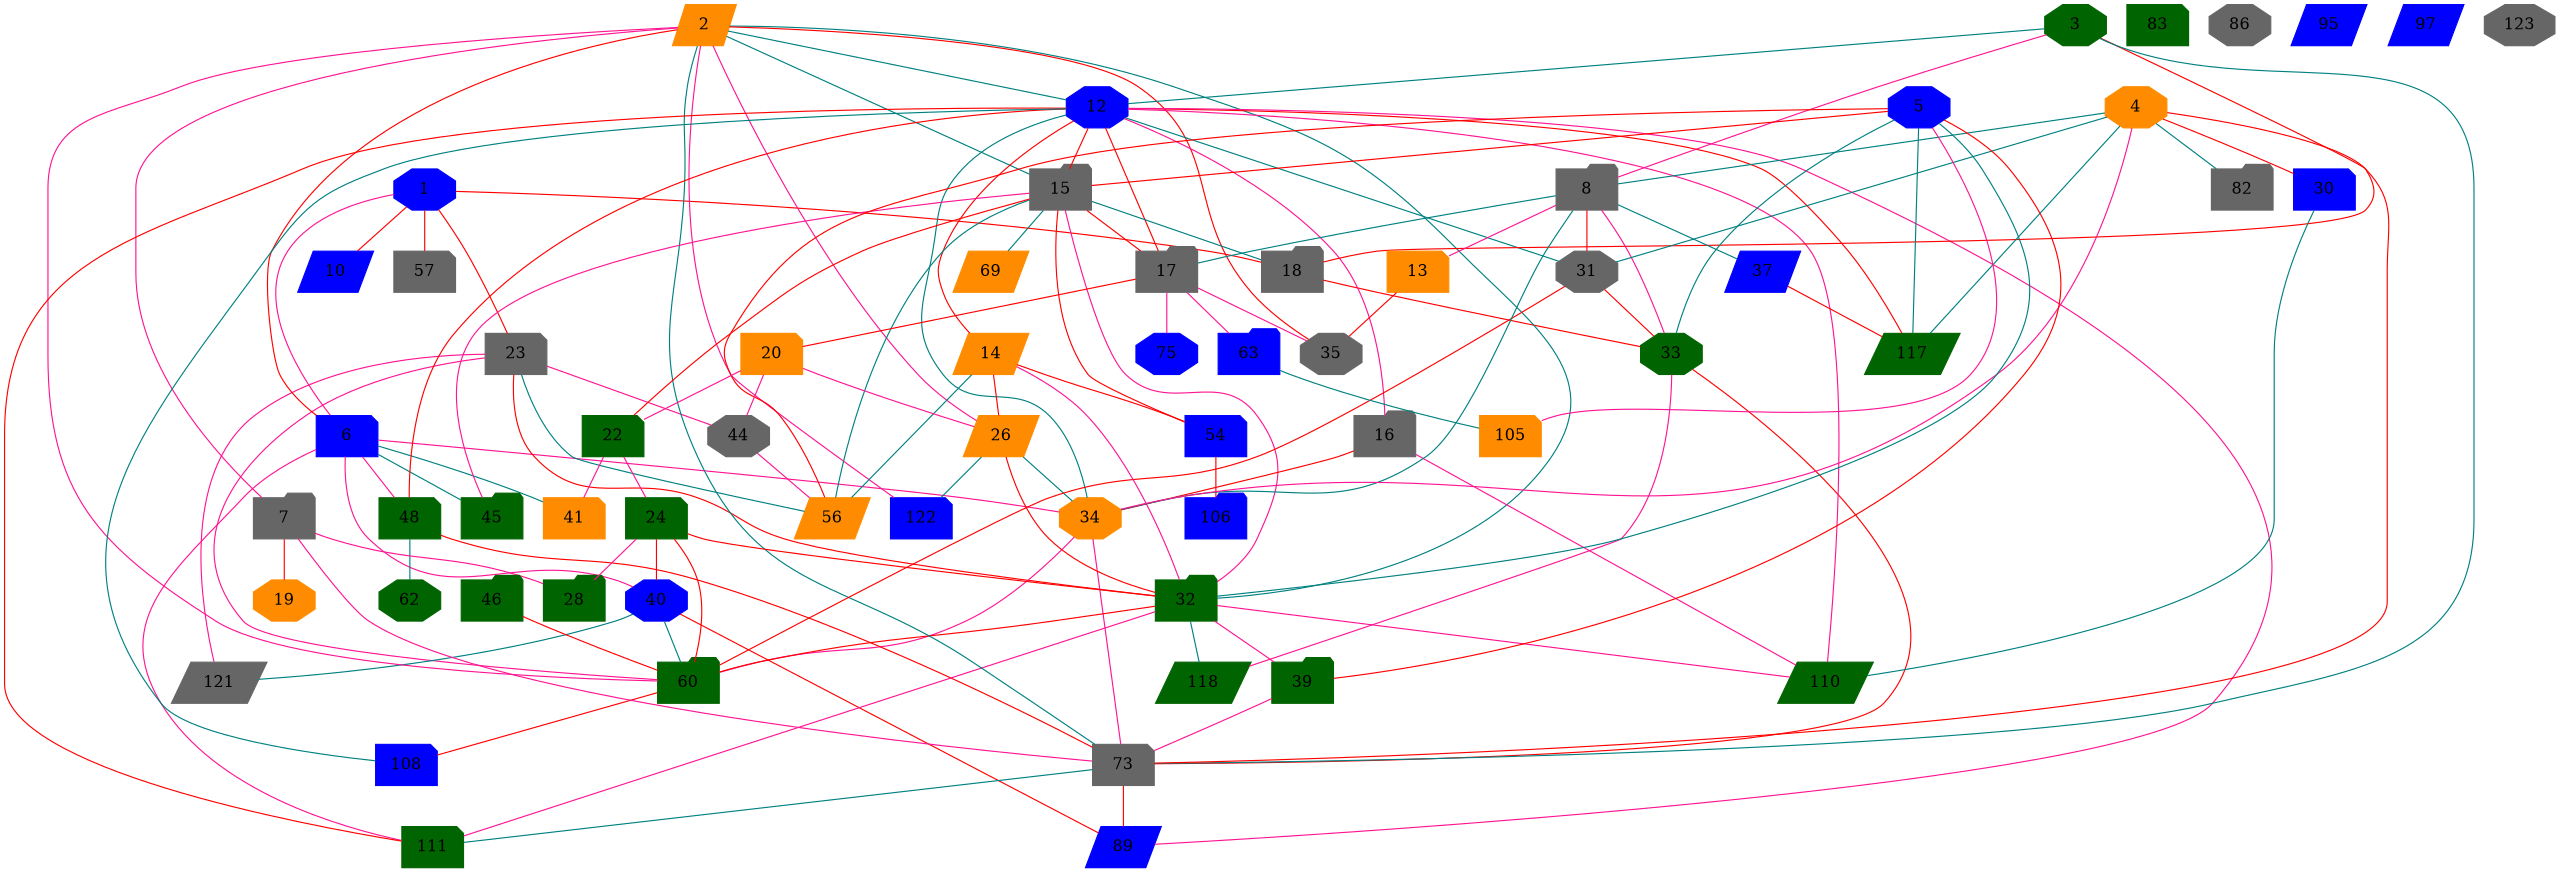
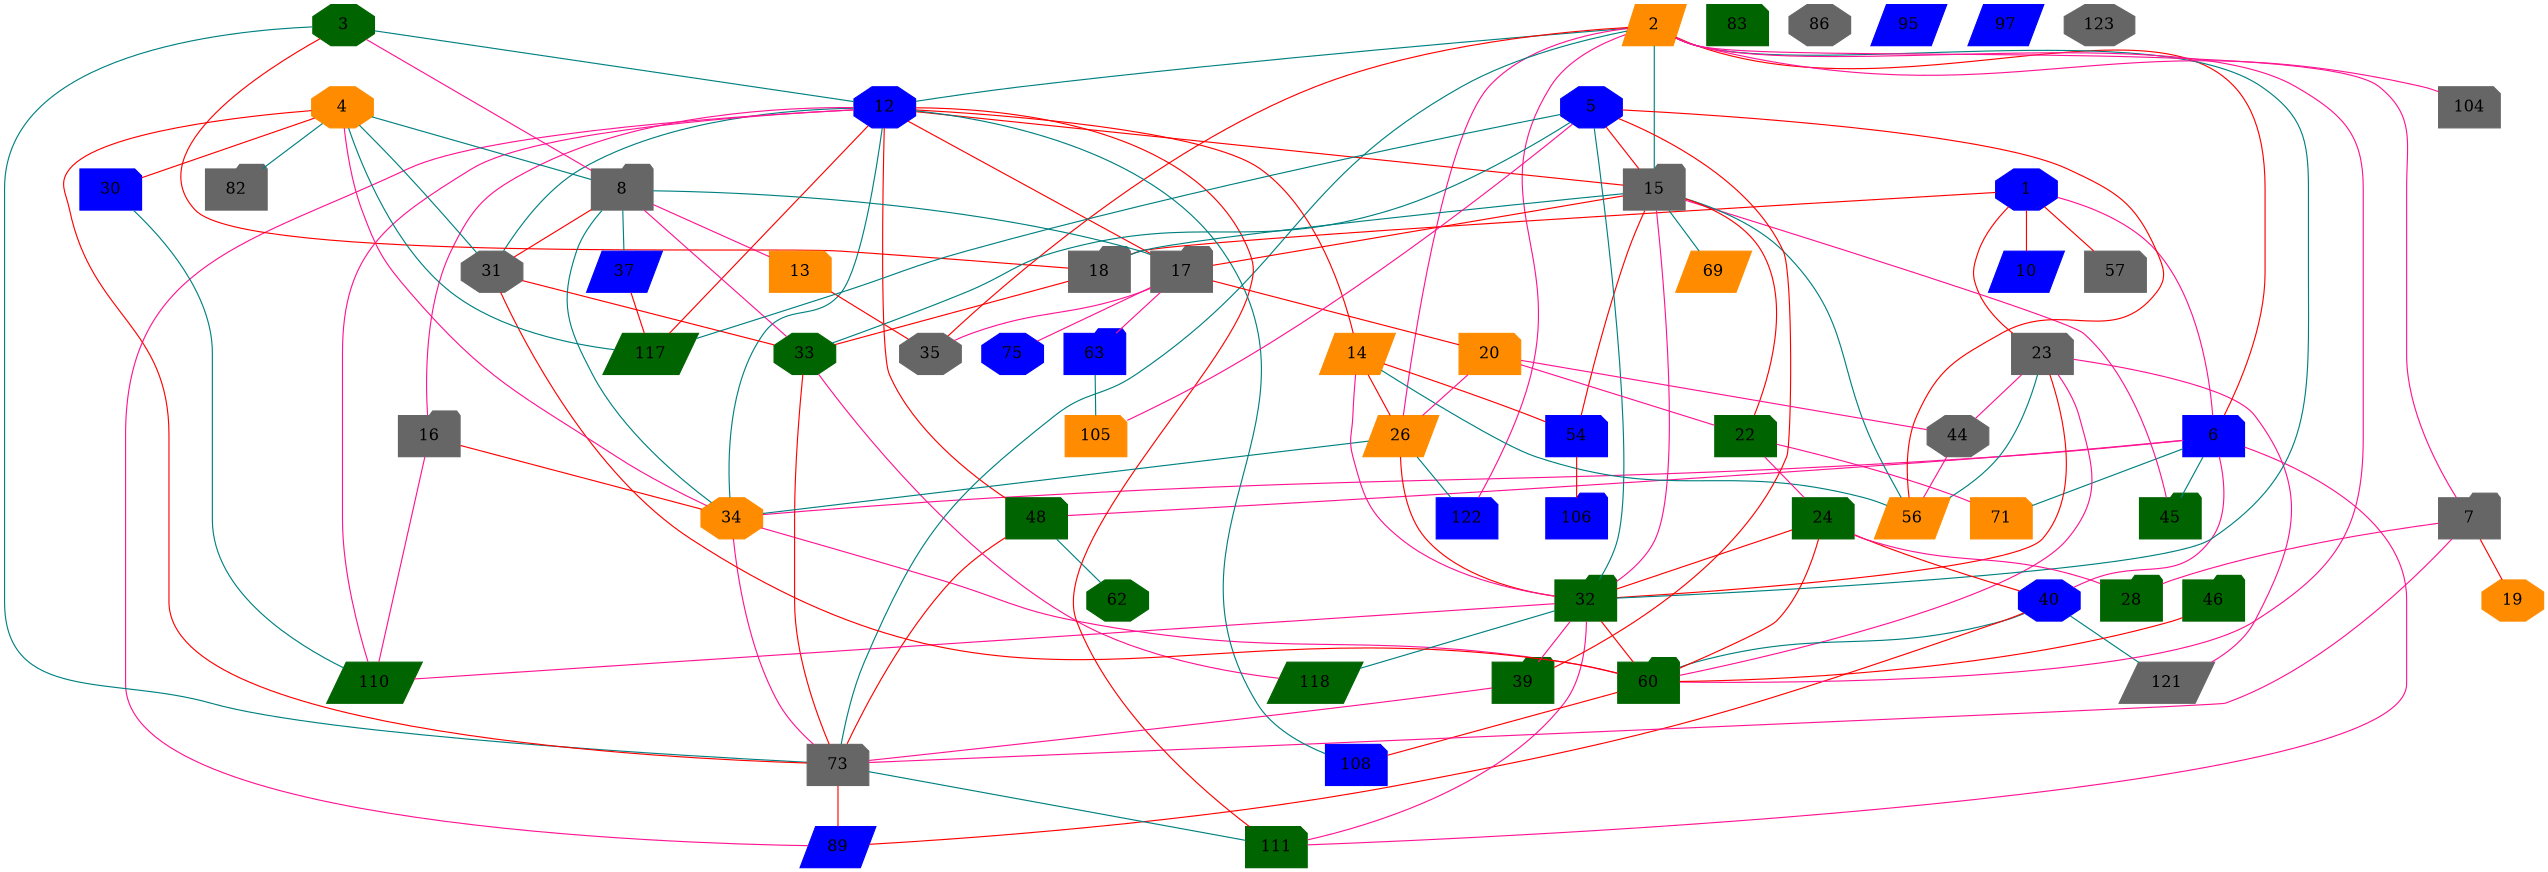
none -> (2469, 107)
(574, 518) -> (2001, 518)
